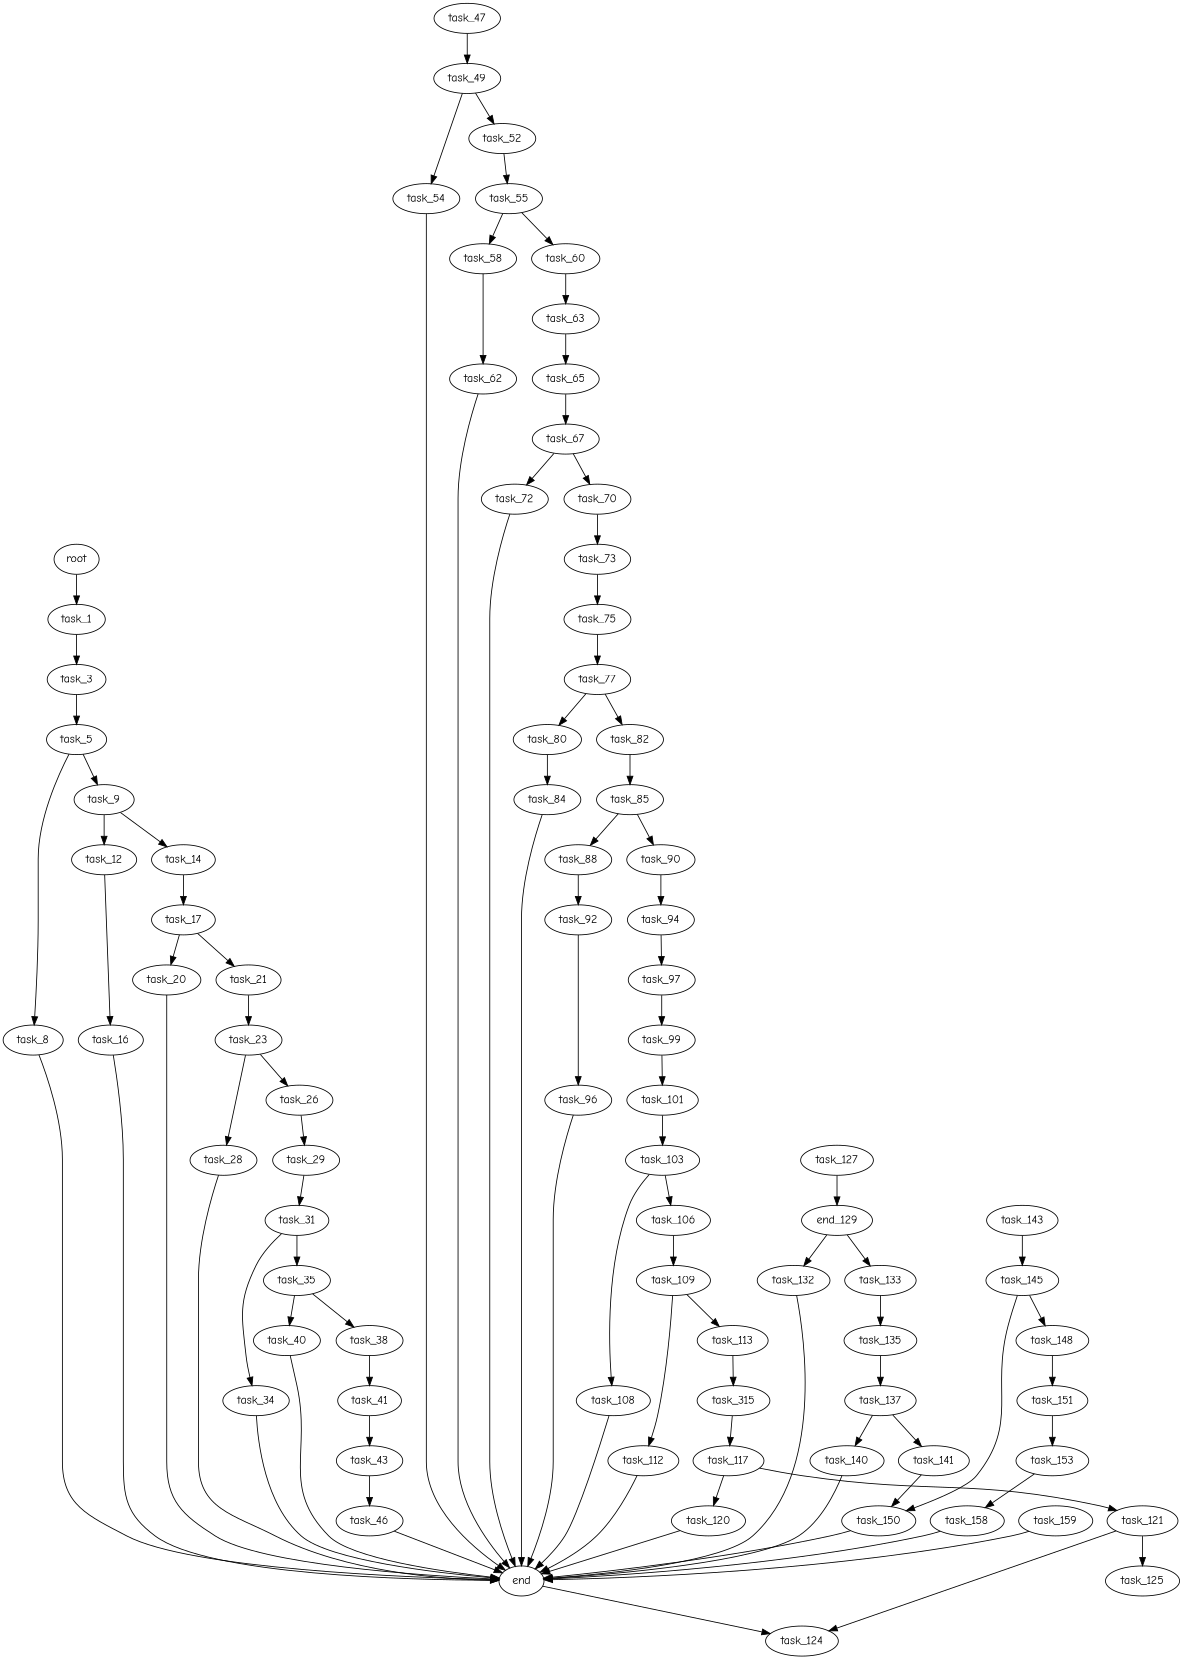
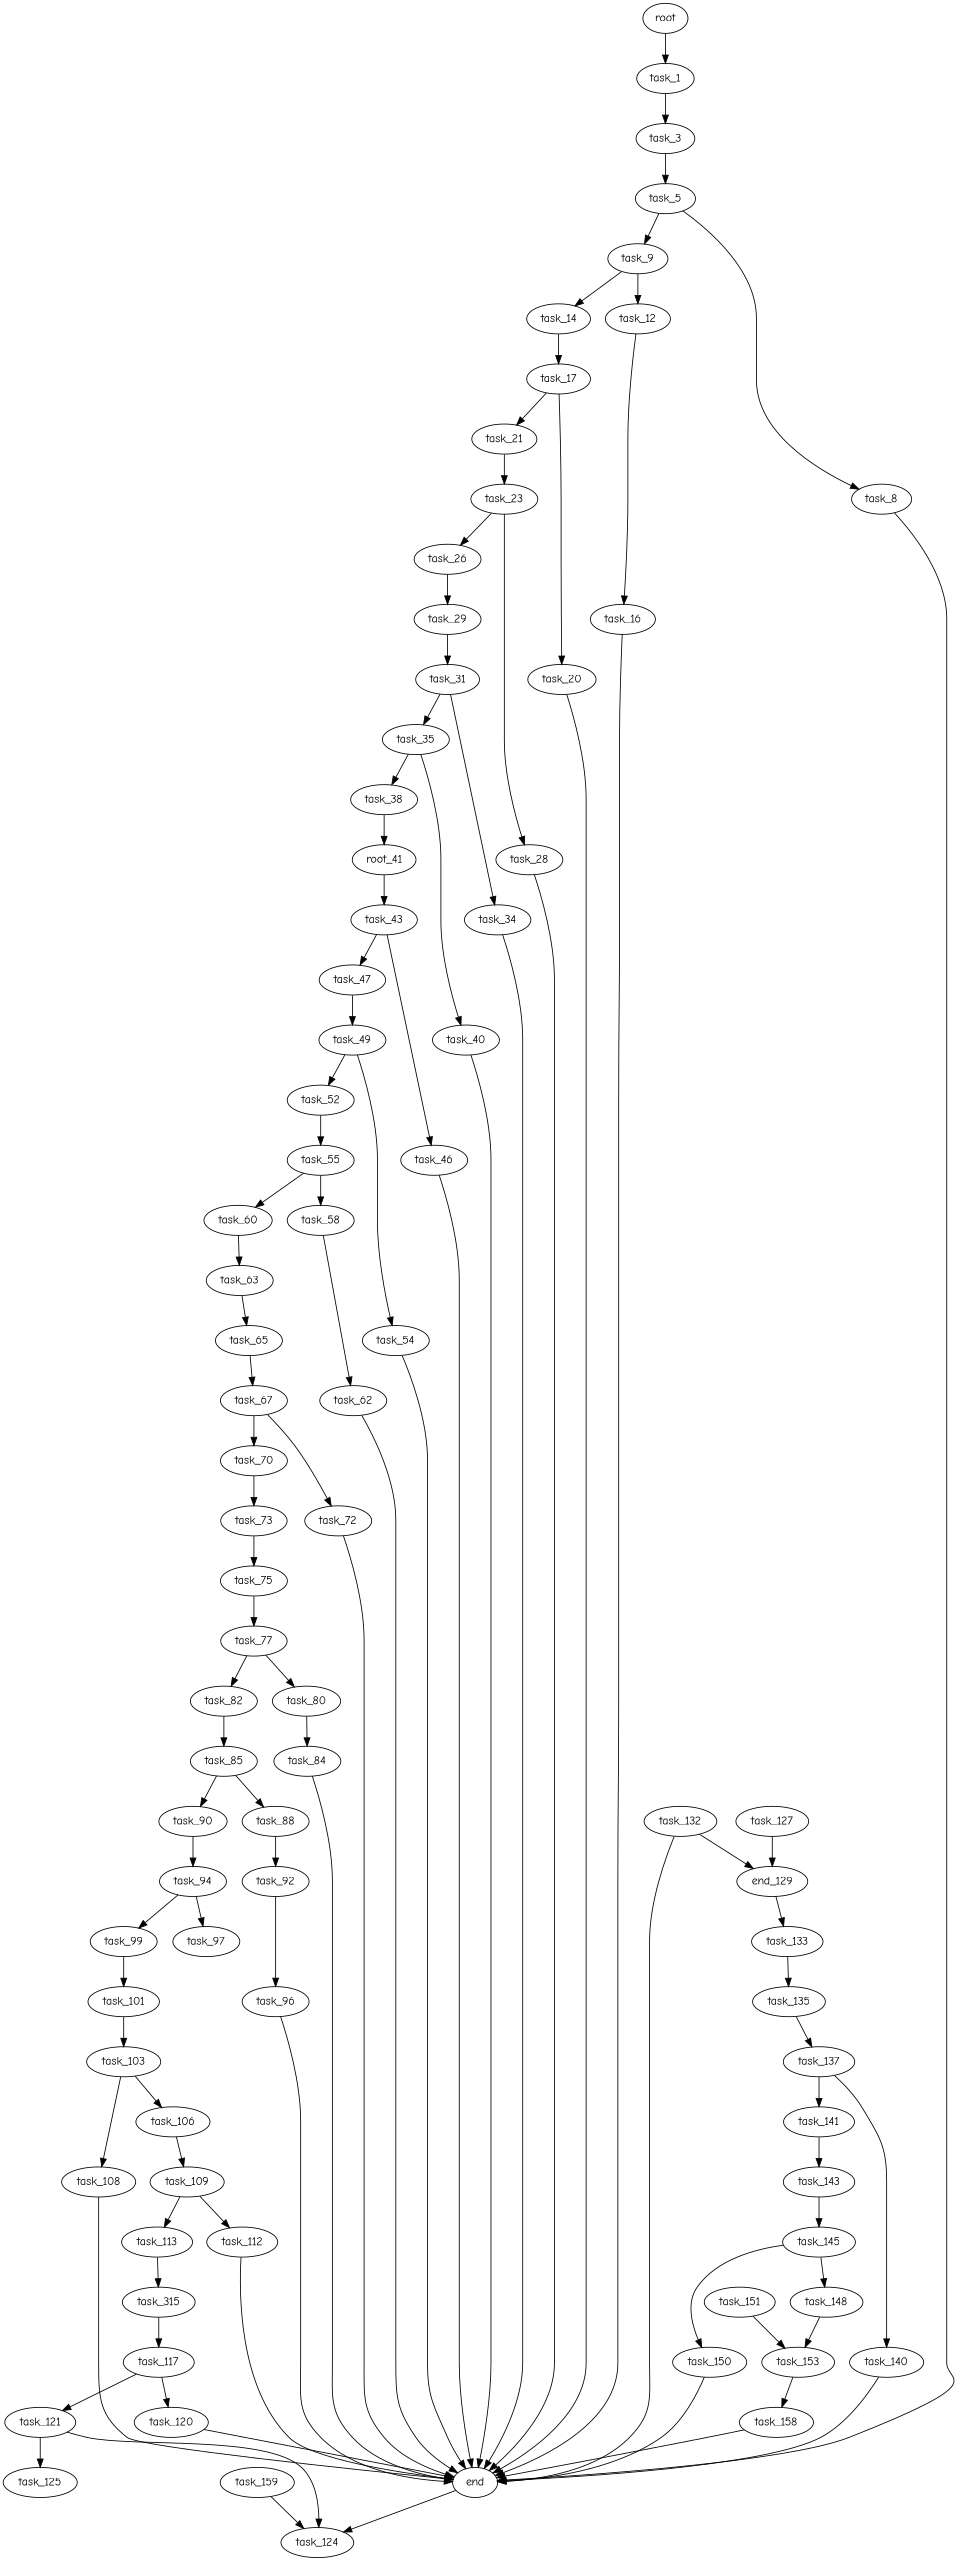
none -> (370, 946)
(662, 1006) -> (162, 1909)
(818, 1247) -> (723, 1849)
(1052, 1367) -> (814, 2329)
(370, 1401) -> (384, 860)
(906, 1491) -> (819, 2148)
(792, 1566) -> (284, 2510)
